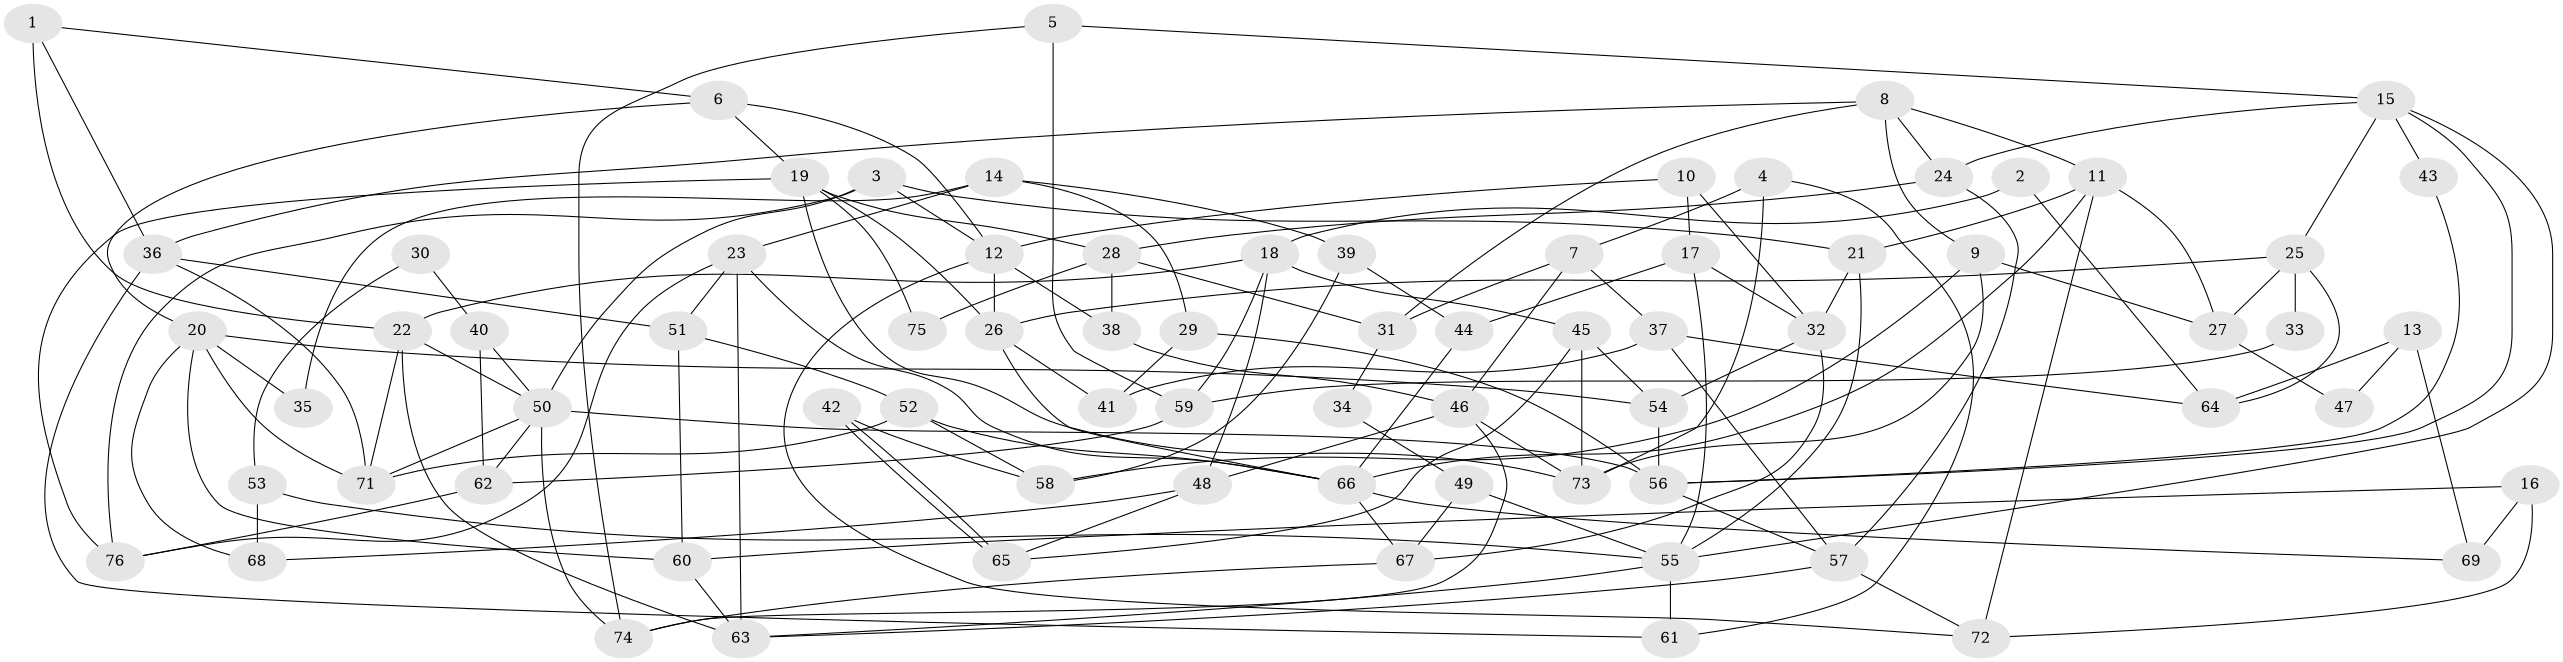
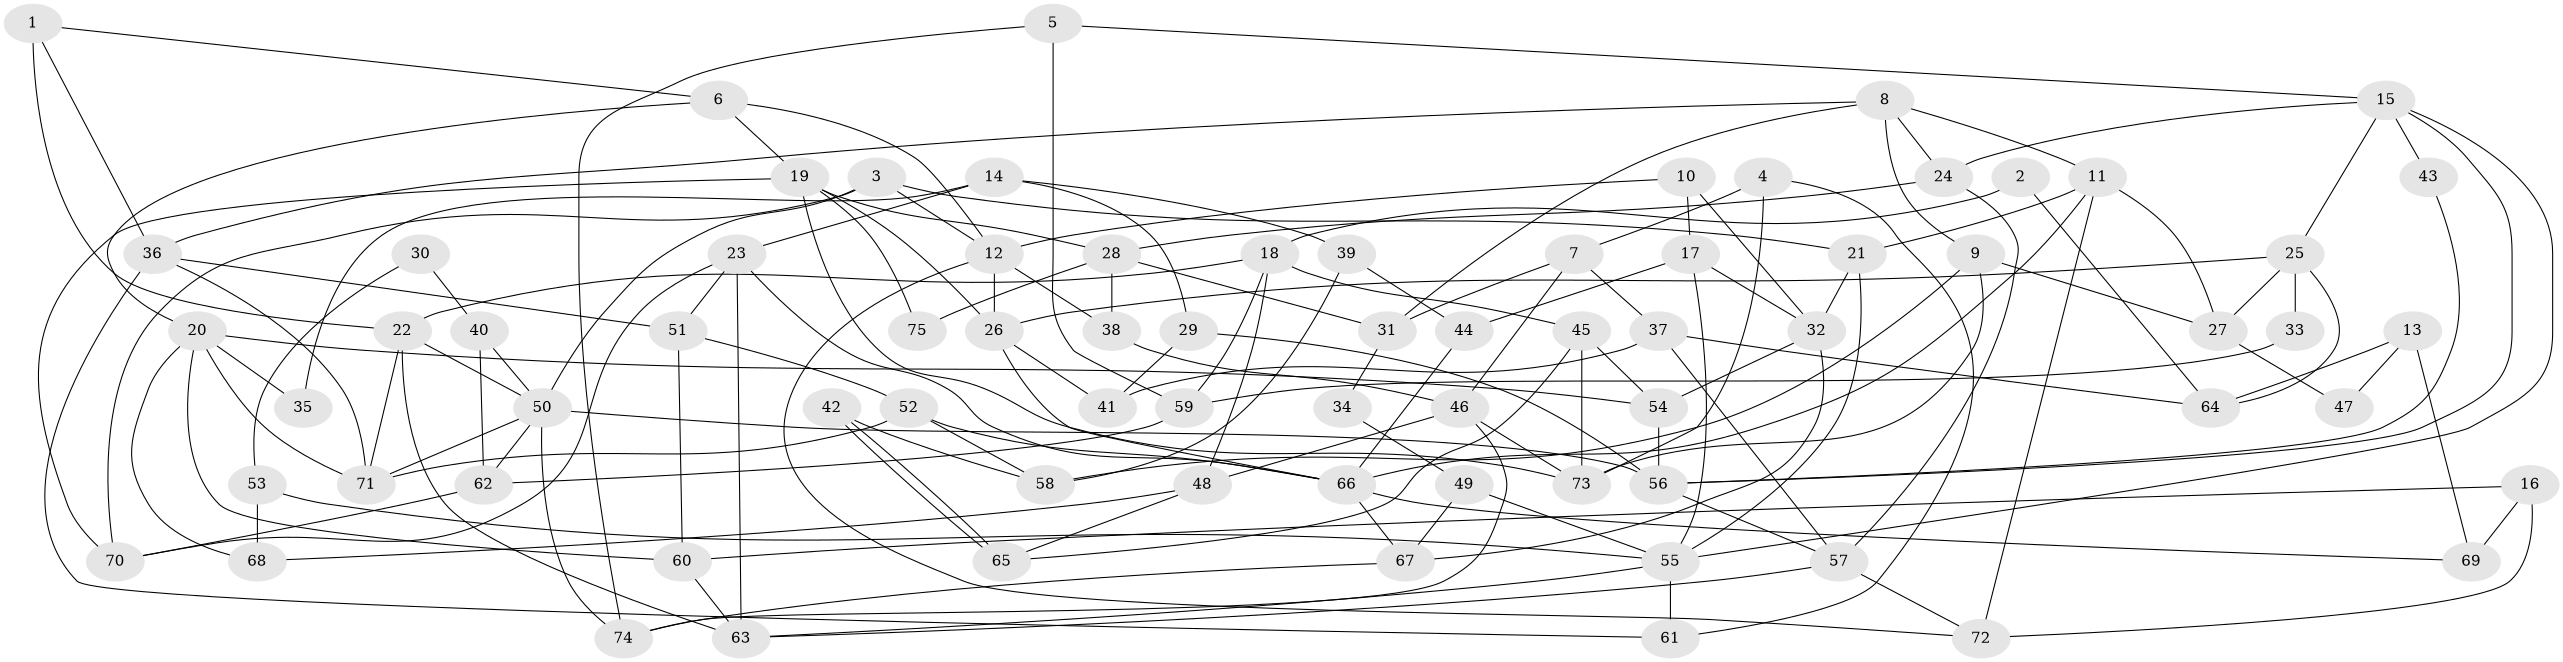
(115, 562) -> (115, 562)
